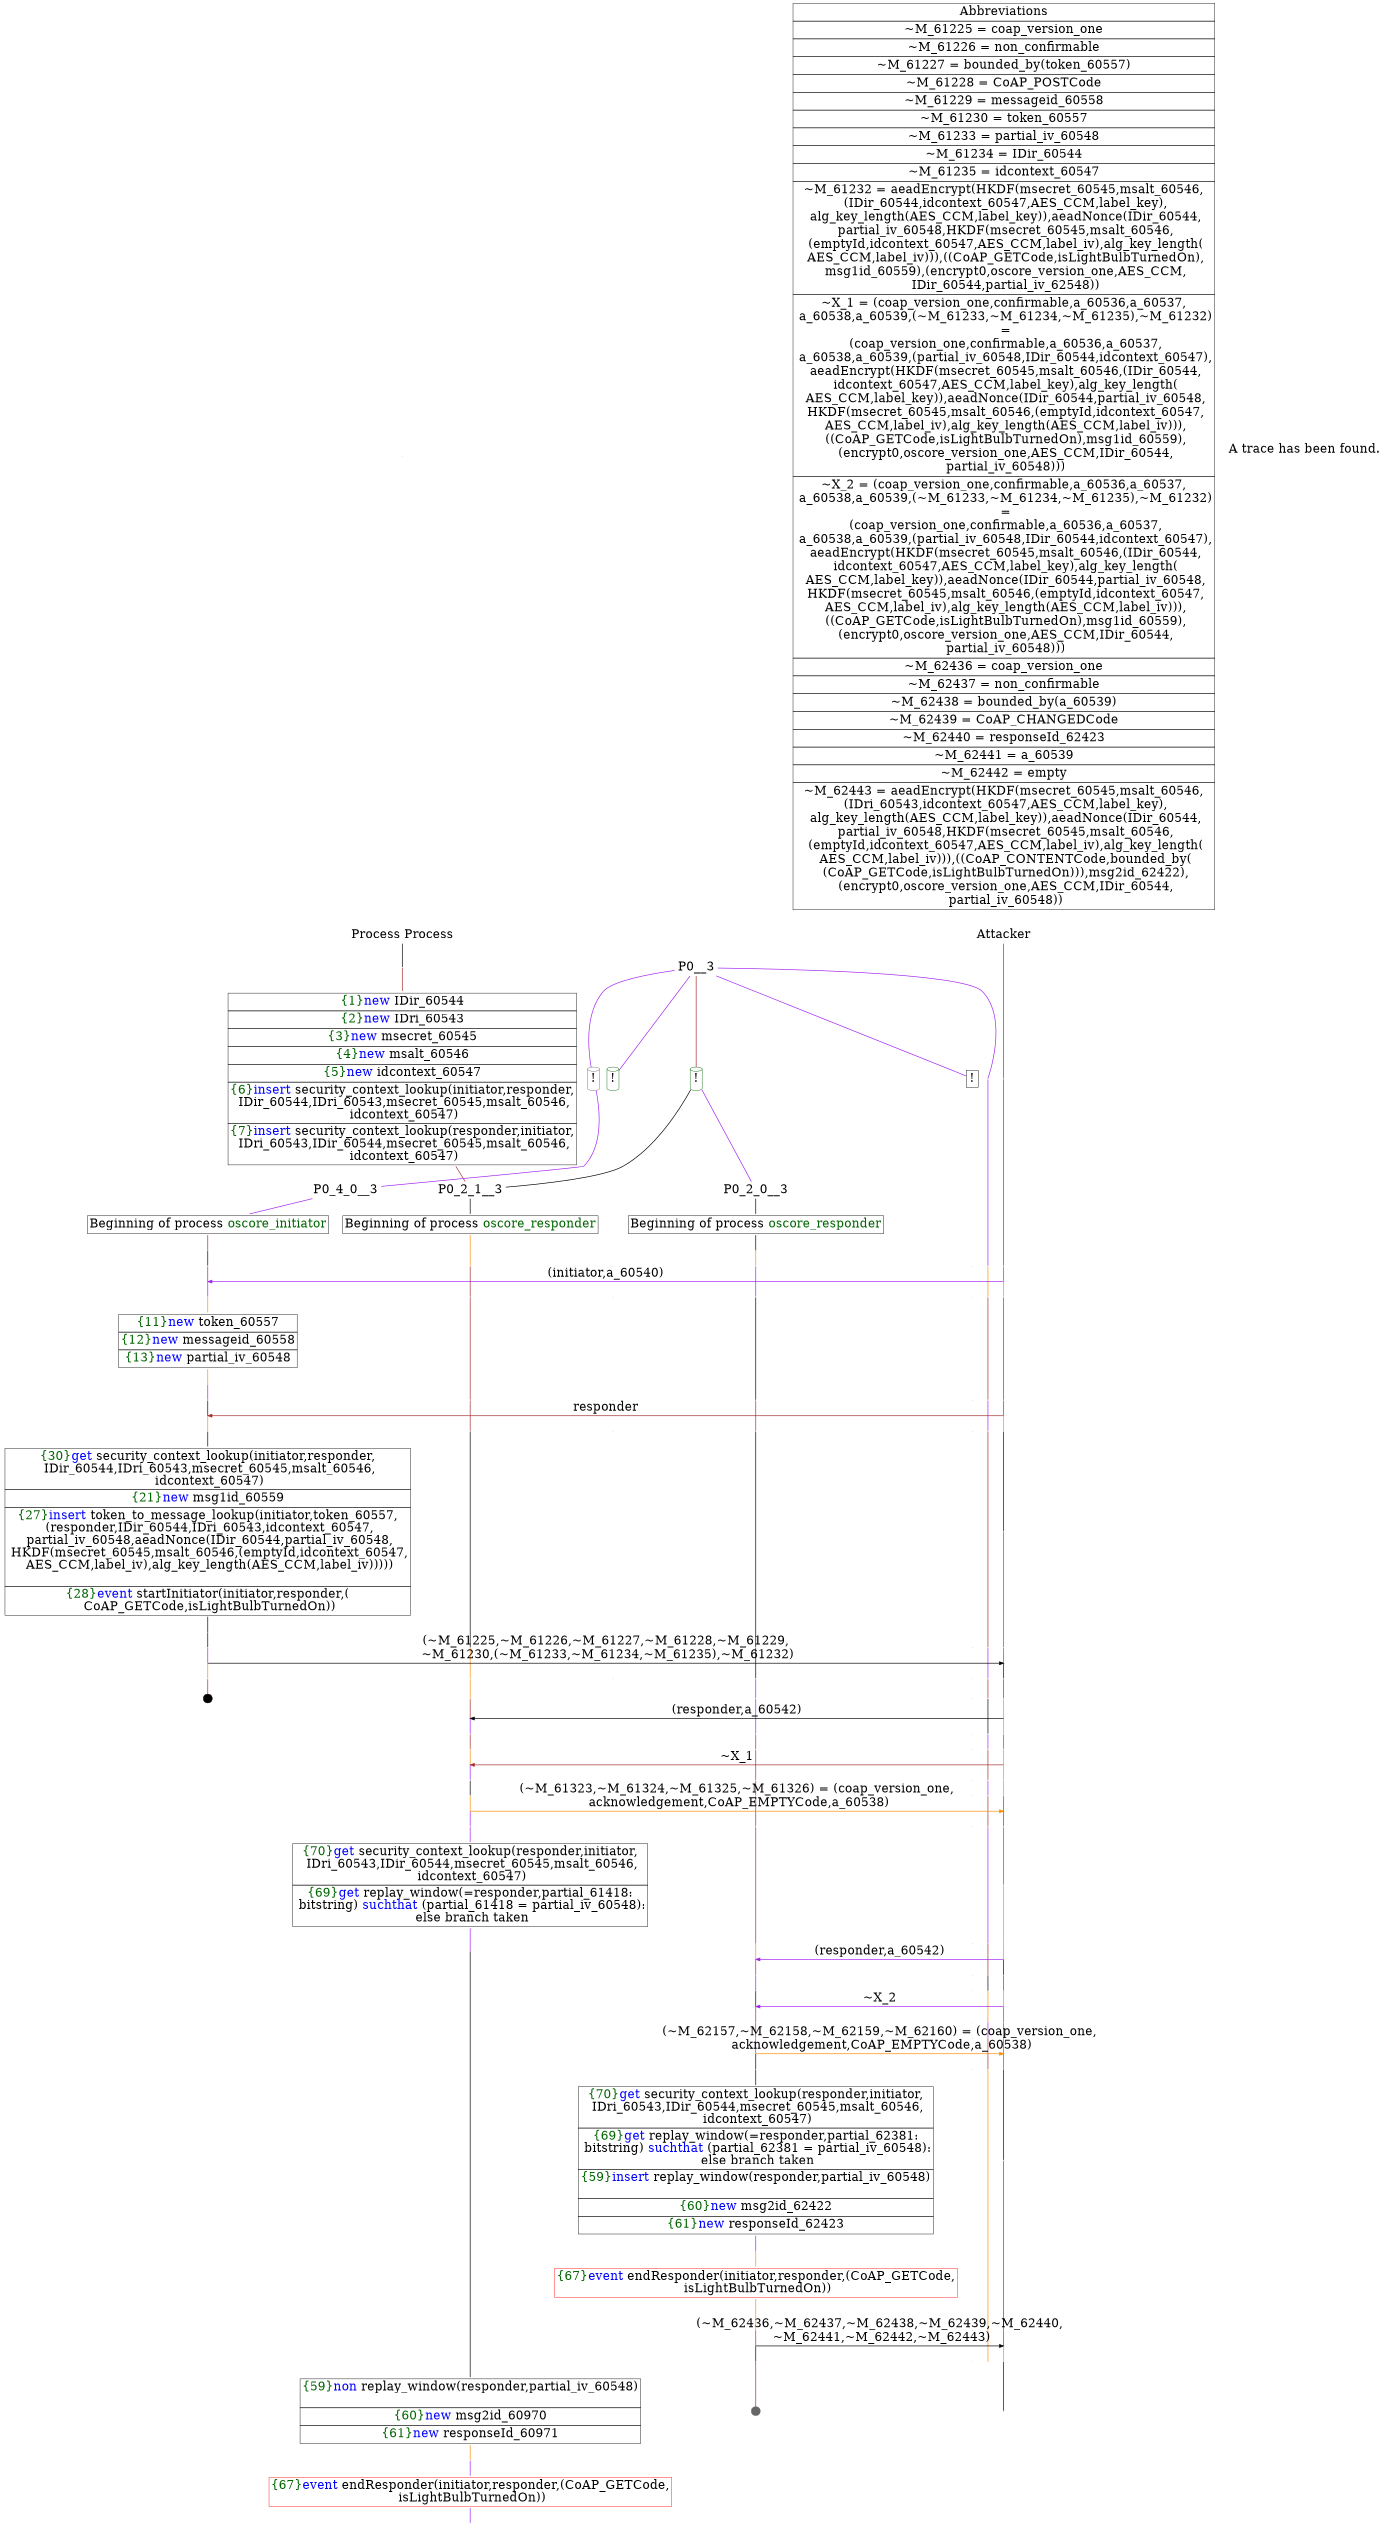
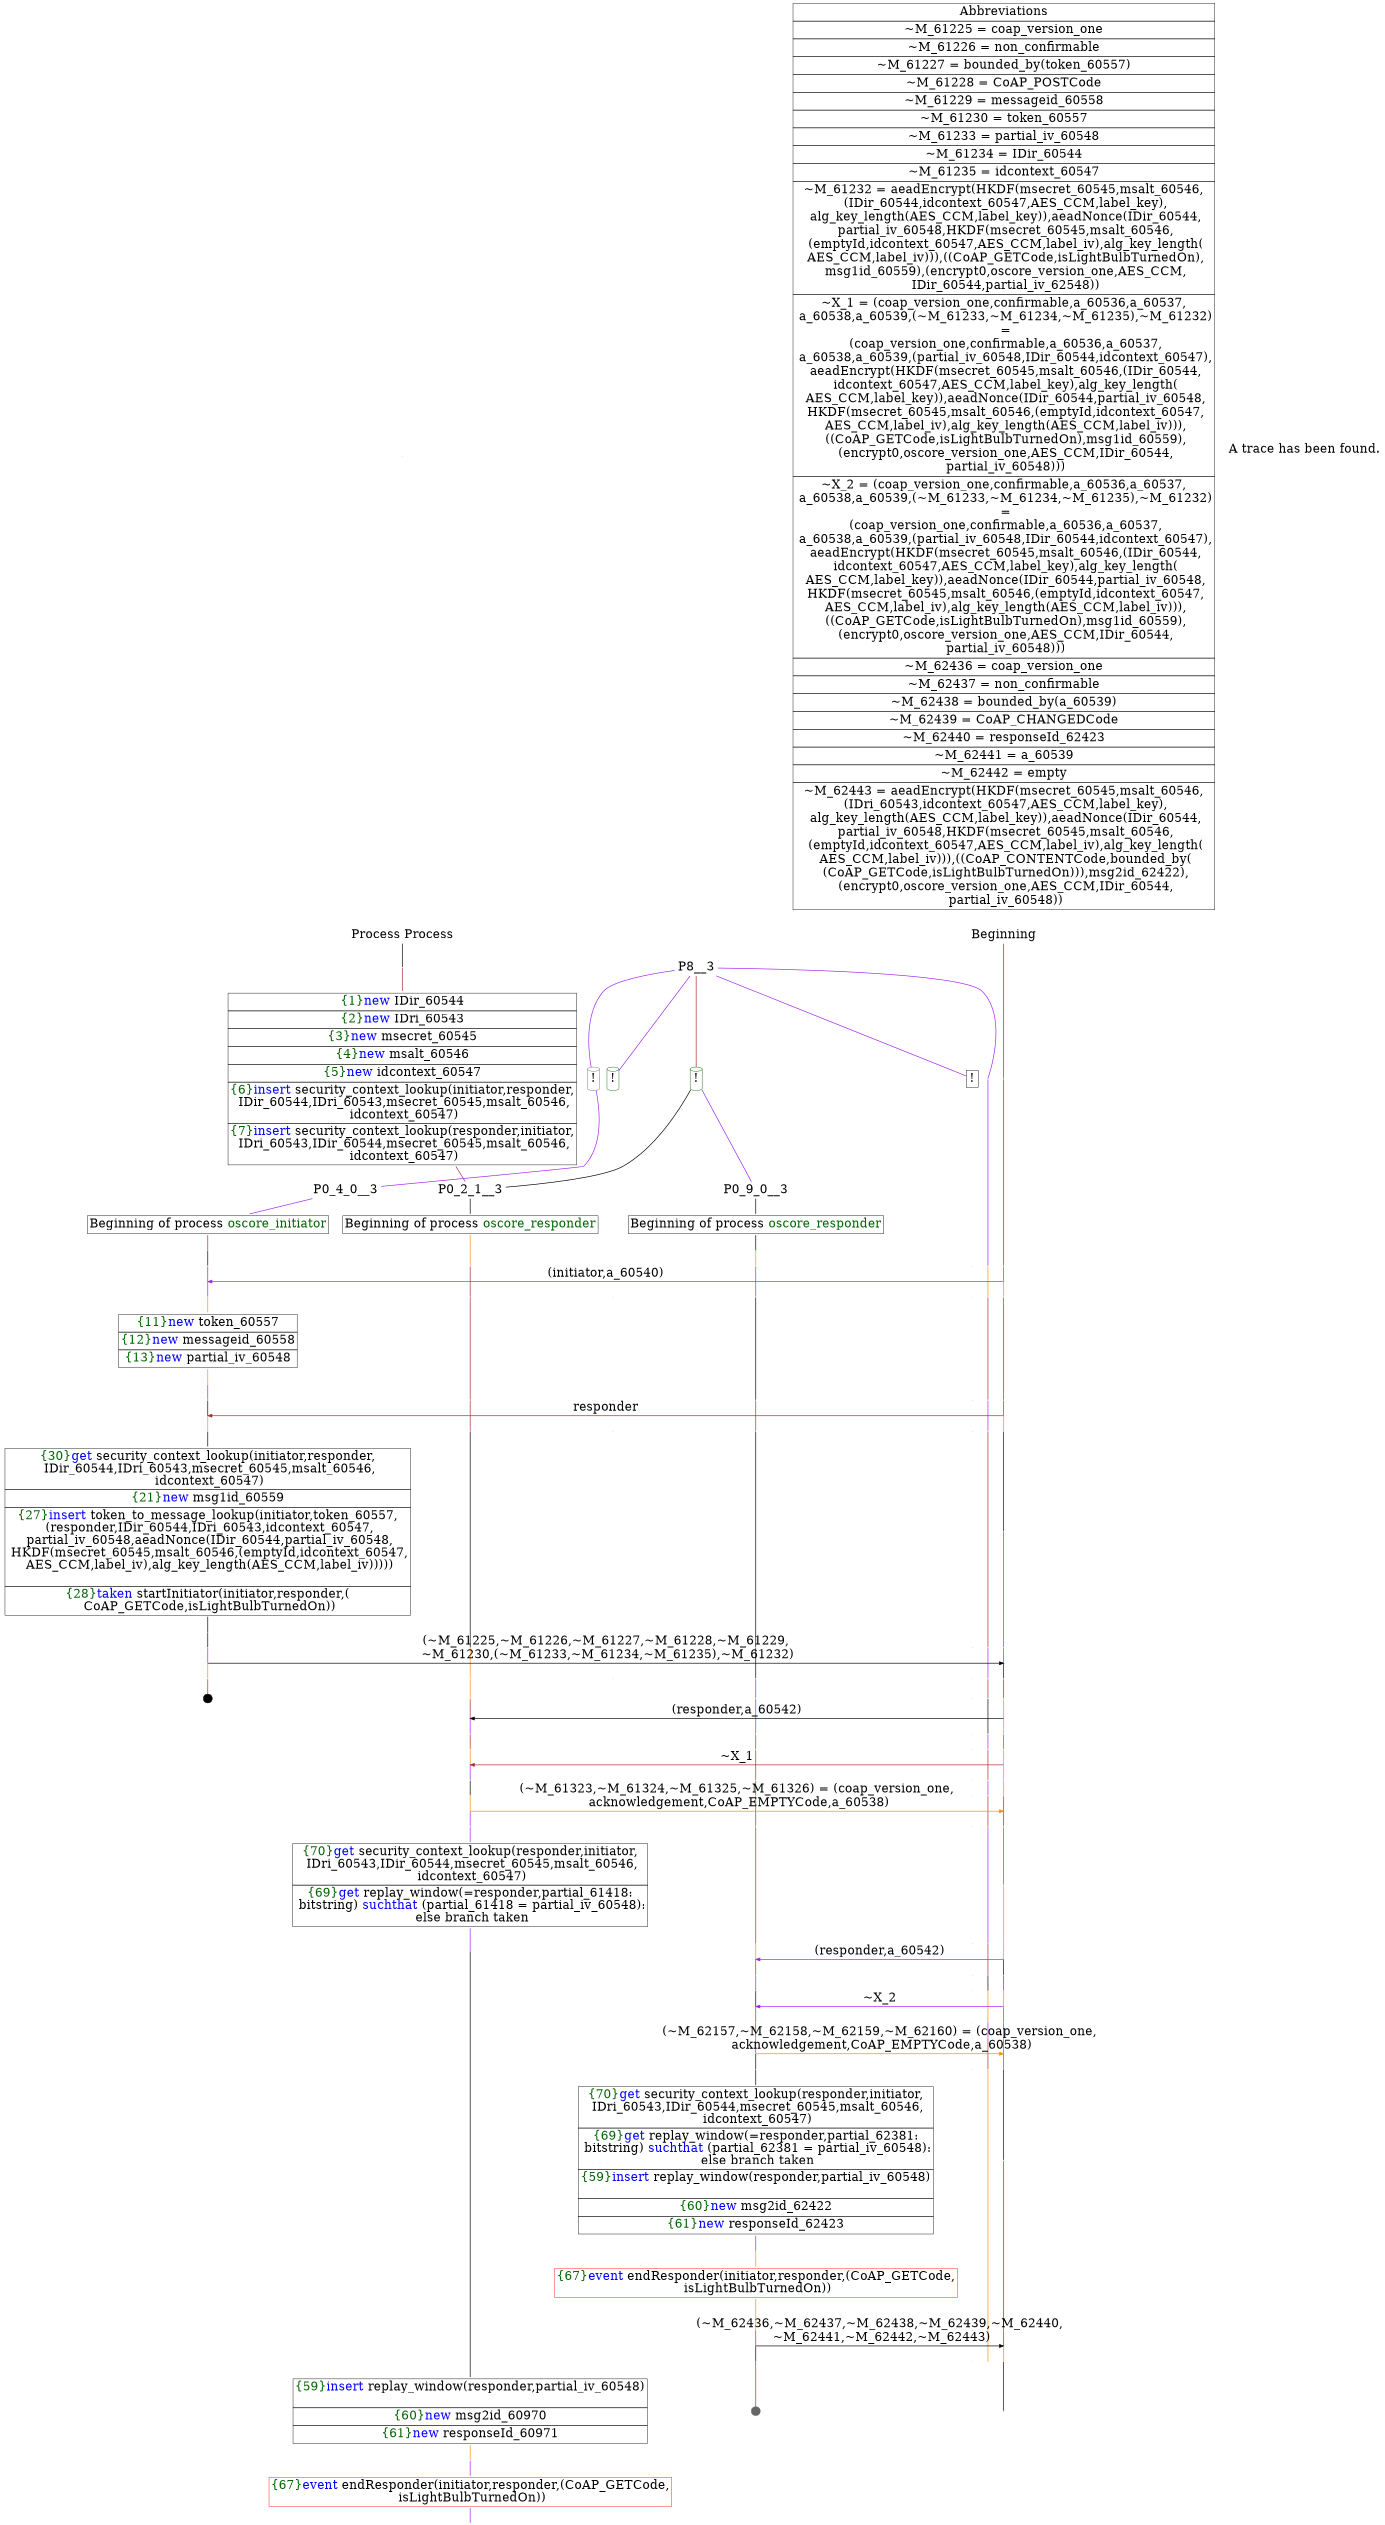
(1004, 935) -> (1004, 935)
(696, 967) -> (696, 967)
(756, 1190) -> (756, 1190)
(115, 1594) -> (115, 1594)
(347, 2387) -> (347, 2387)
